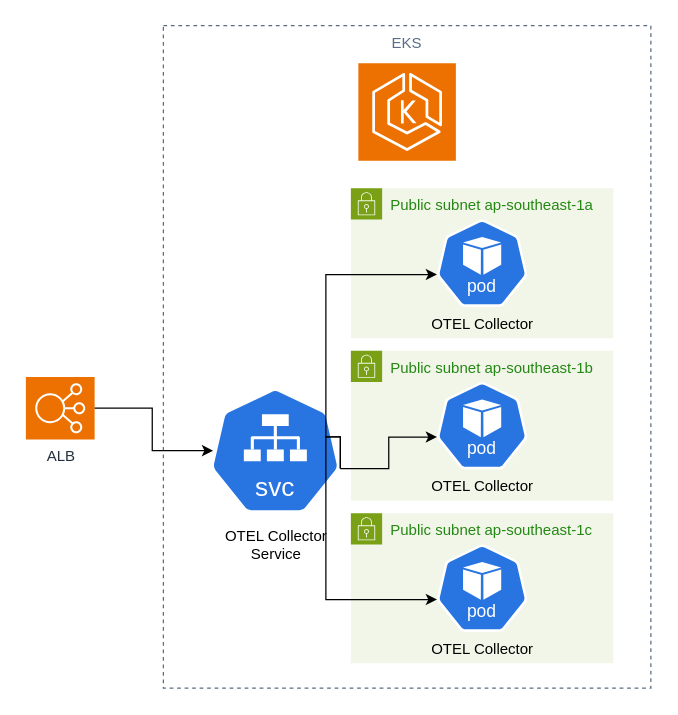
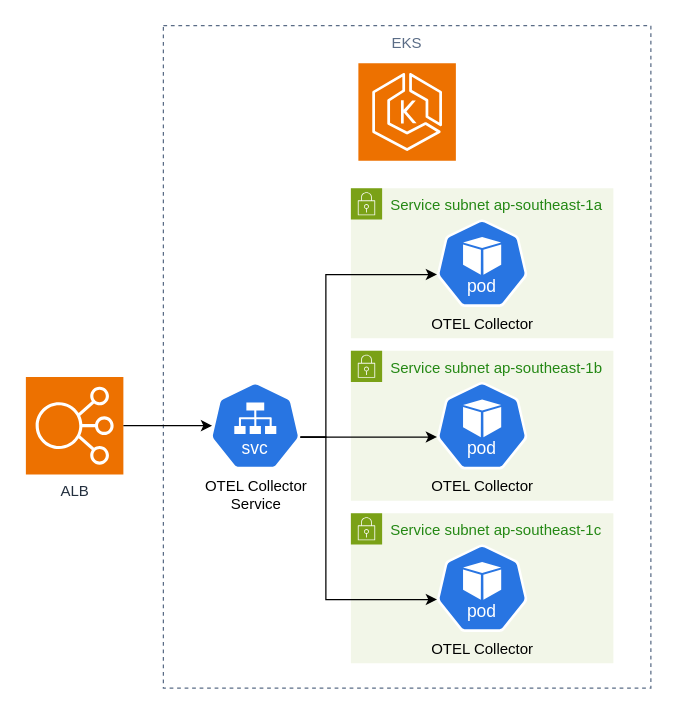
(502, 215) -> (502, 215)
(502, 377) -> (502, 377)
(60, 408) -> (74, 426)
(275, 451) -> (255, 426)
(502, 540) -> (502, 540)
